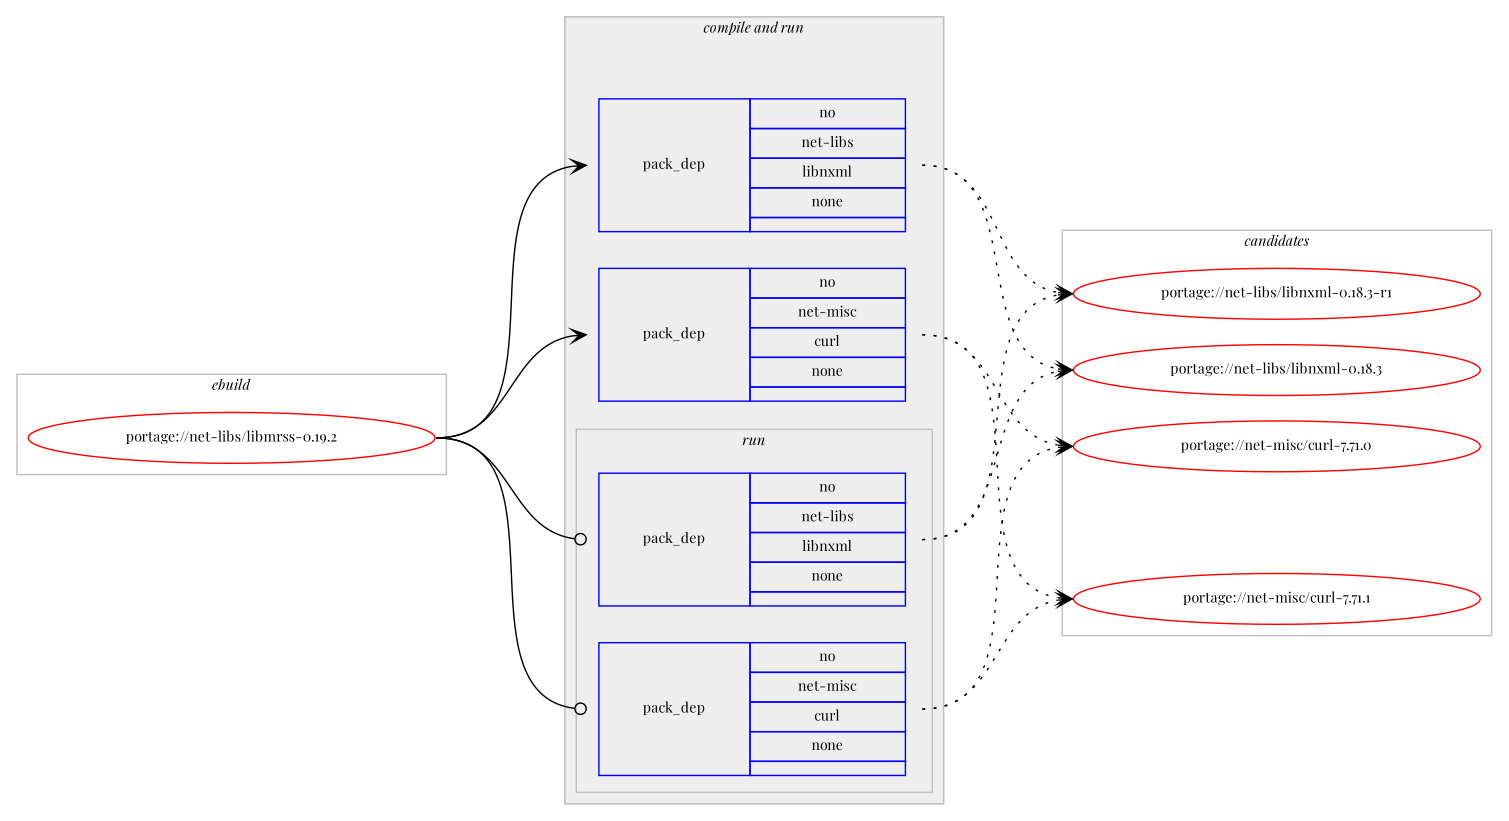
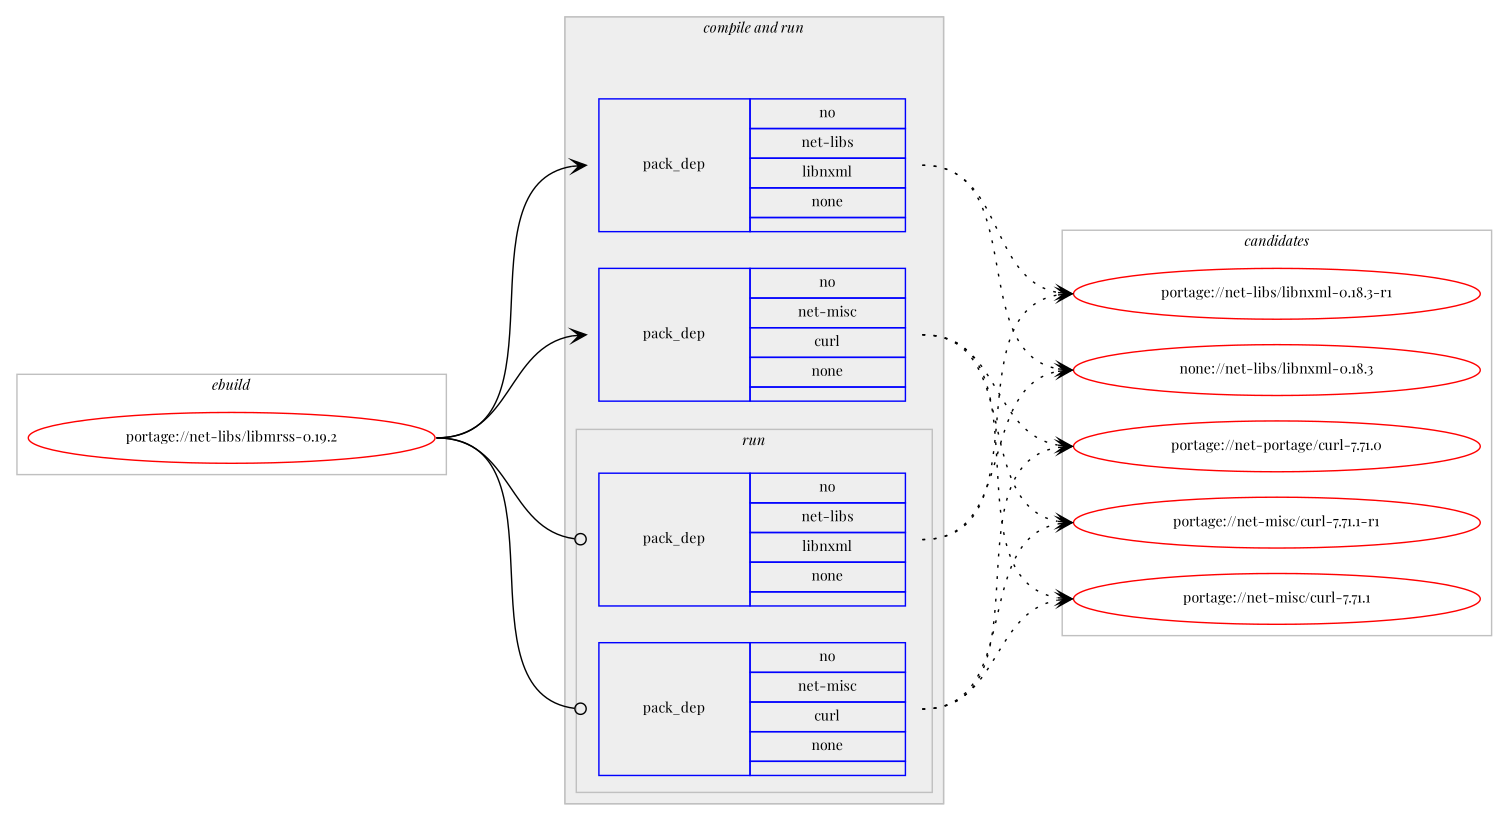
(1277, 370) -> (1277, 370)
(1277, 446) -> (1277, 446)
none -> (1277, 523)
